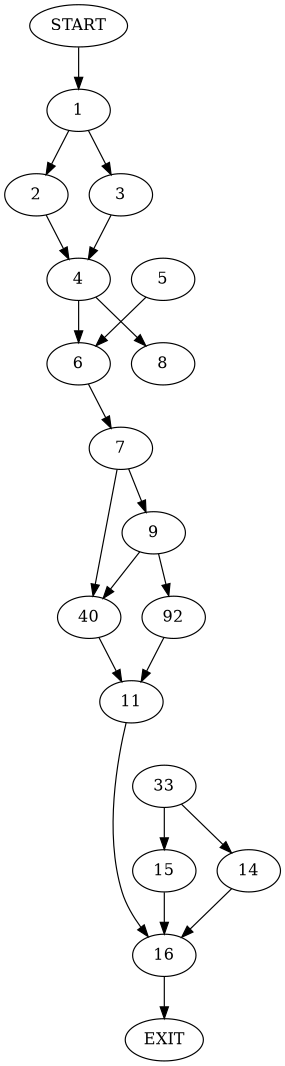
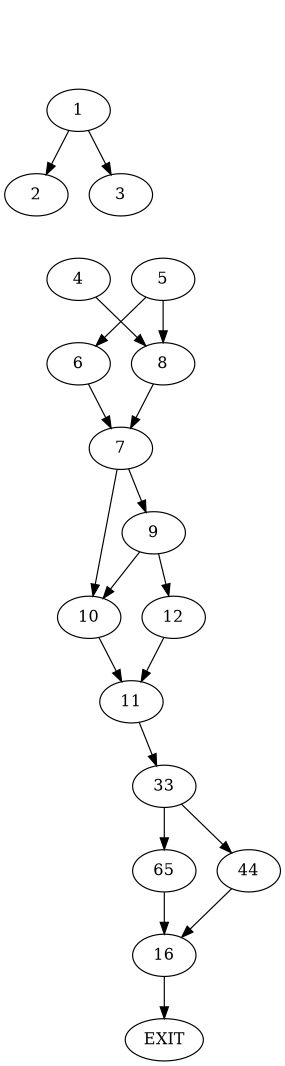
(79, 26) -> none
(55, 232) -> none
(102, 232) -> none
(79, 316) -> none
none -> (163, 316)
none -> (145, 401)
(89, 617) -> (89, 617)
(174, 617) -> (174, 617)
(113, 827) -> (146, 739)
(164, 871) -> (164, 871)
(249, 871) -> (249, 871)
